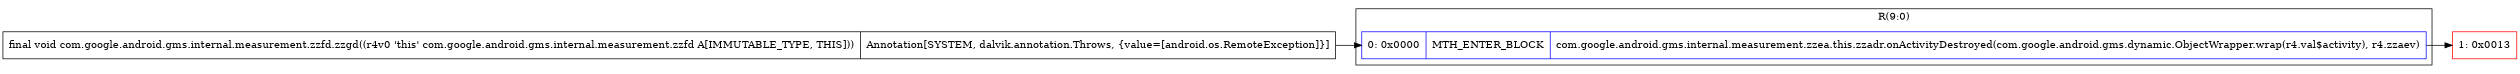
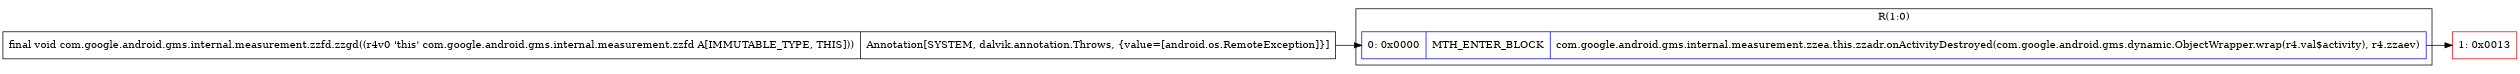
(1894, 17) -> (1894, 17)
